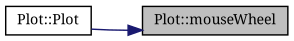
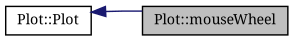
(110, 30) -> (124, 11)
